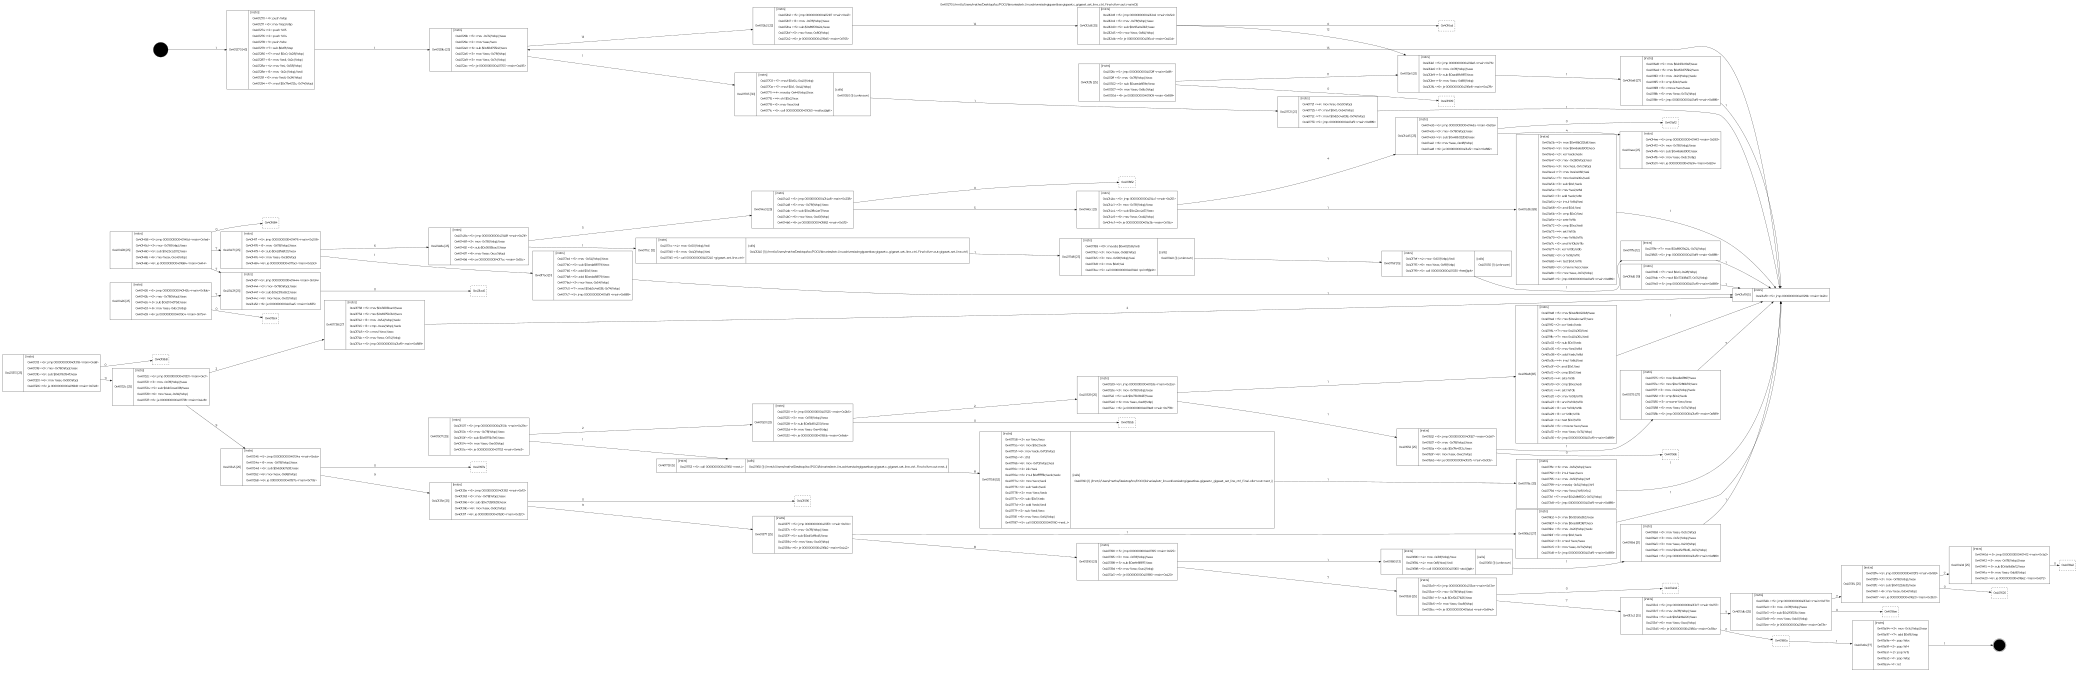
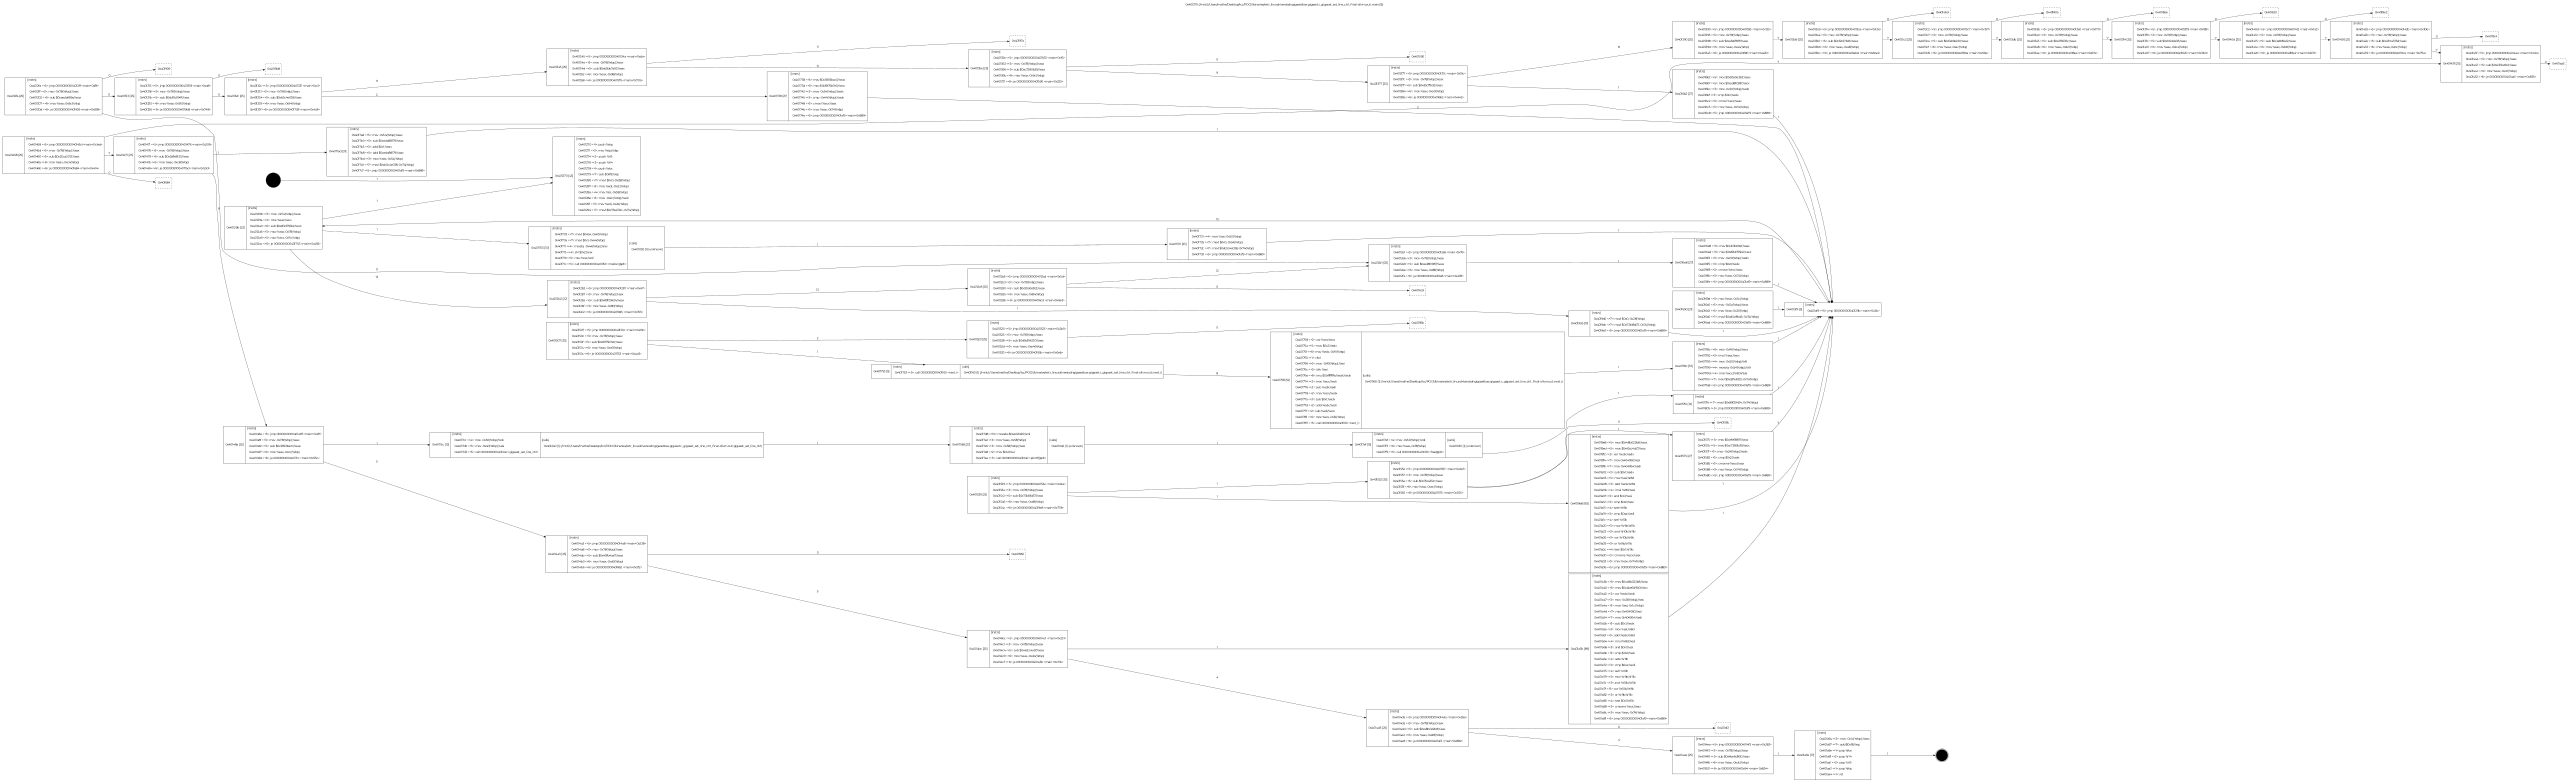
none -> (2324, 40)
(371, 50) -> (436, 201)
none -> (108, 96)
none -> (1106, 311)
(964, 409) -> none
(1447, 562) -> none
(1820, 642) -> (1783, 755)
